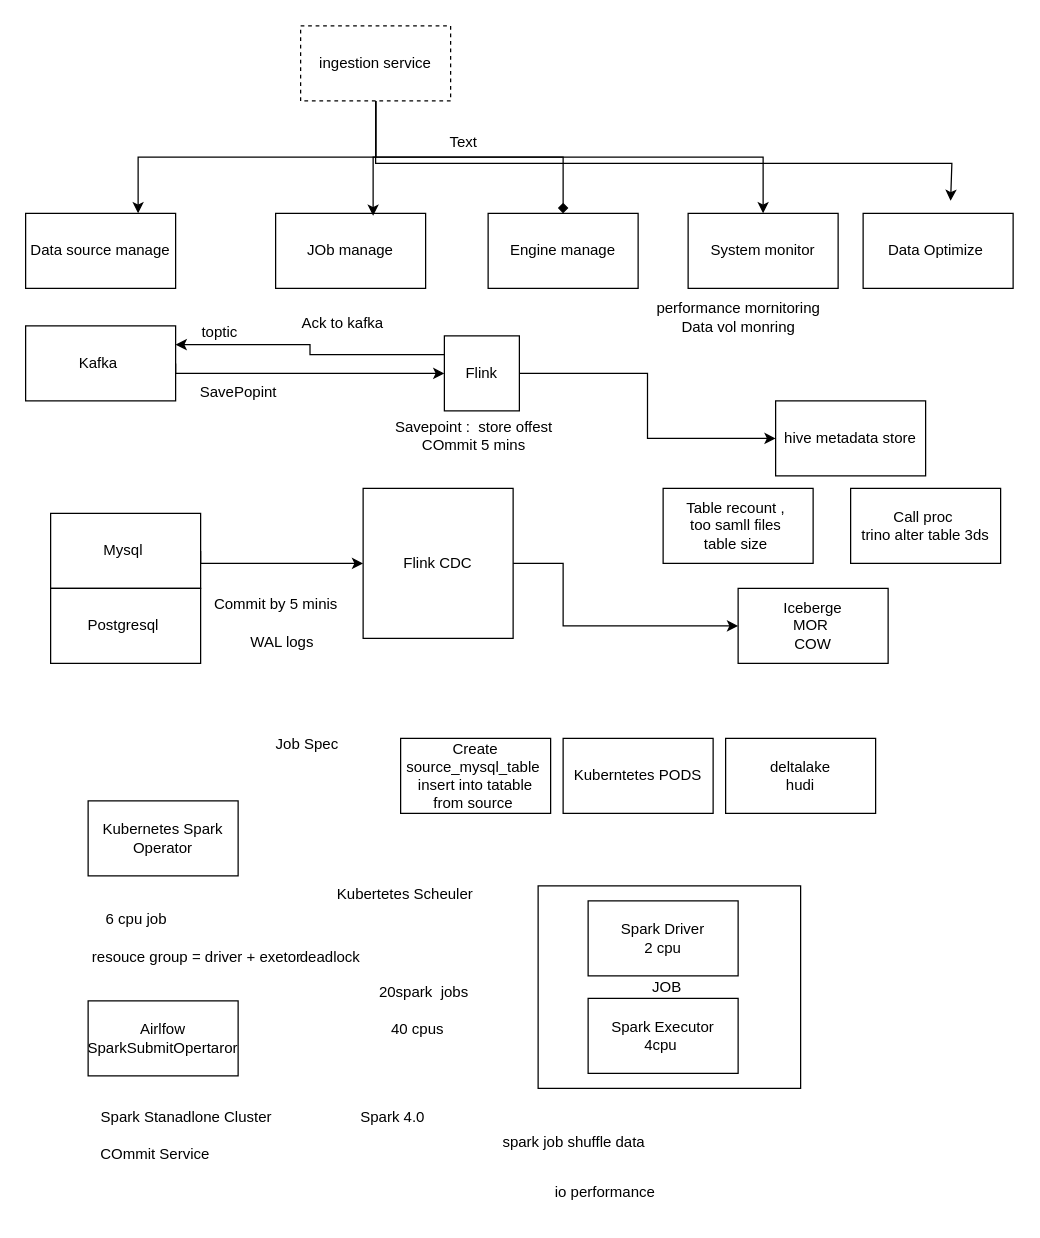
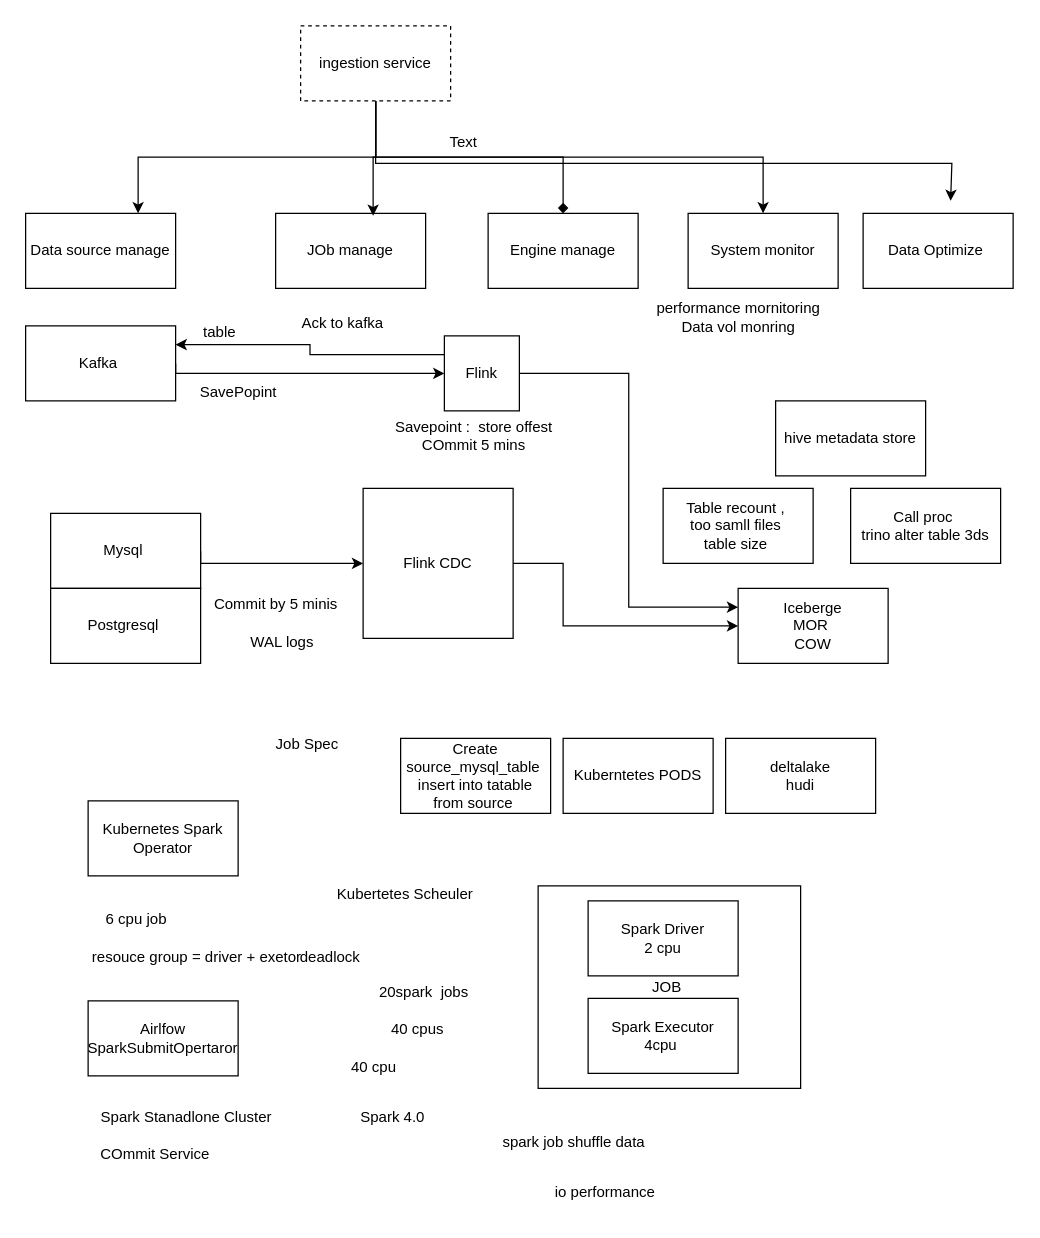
(220, 332) -> (220, 332)
(665, 438) -> (629, 539)
none -> (376, 1067)
